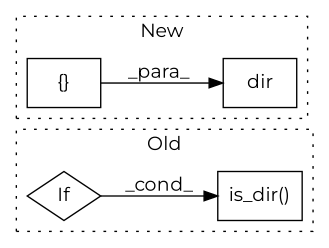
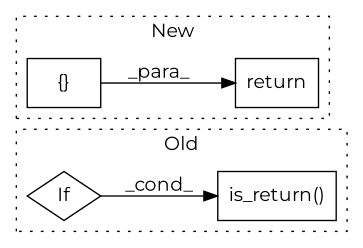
(260, 83) -> (277, 83)
(260, 196) -> (277, 196)
